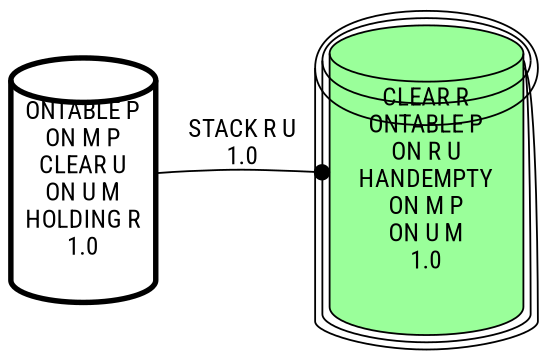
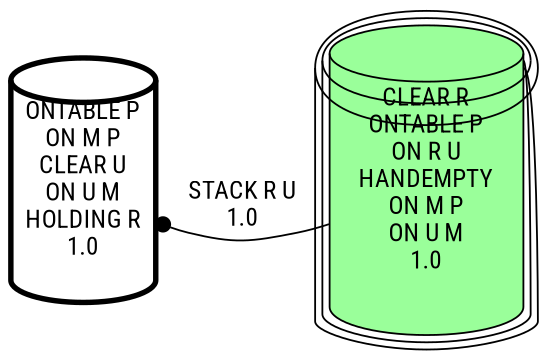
(235, 170) -> (250, 240)
